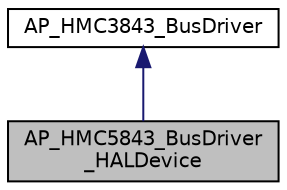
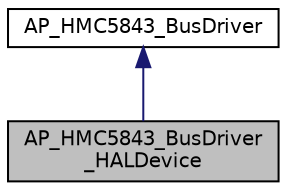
(143, 28) -> (143, 28)
